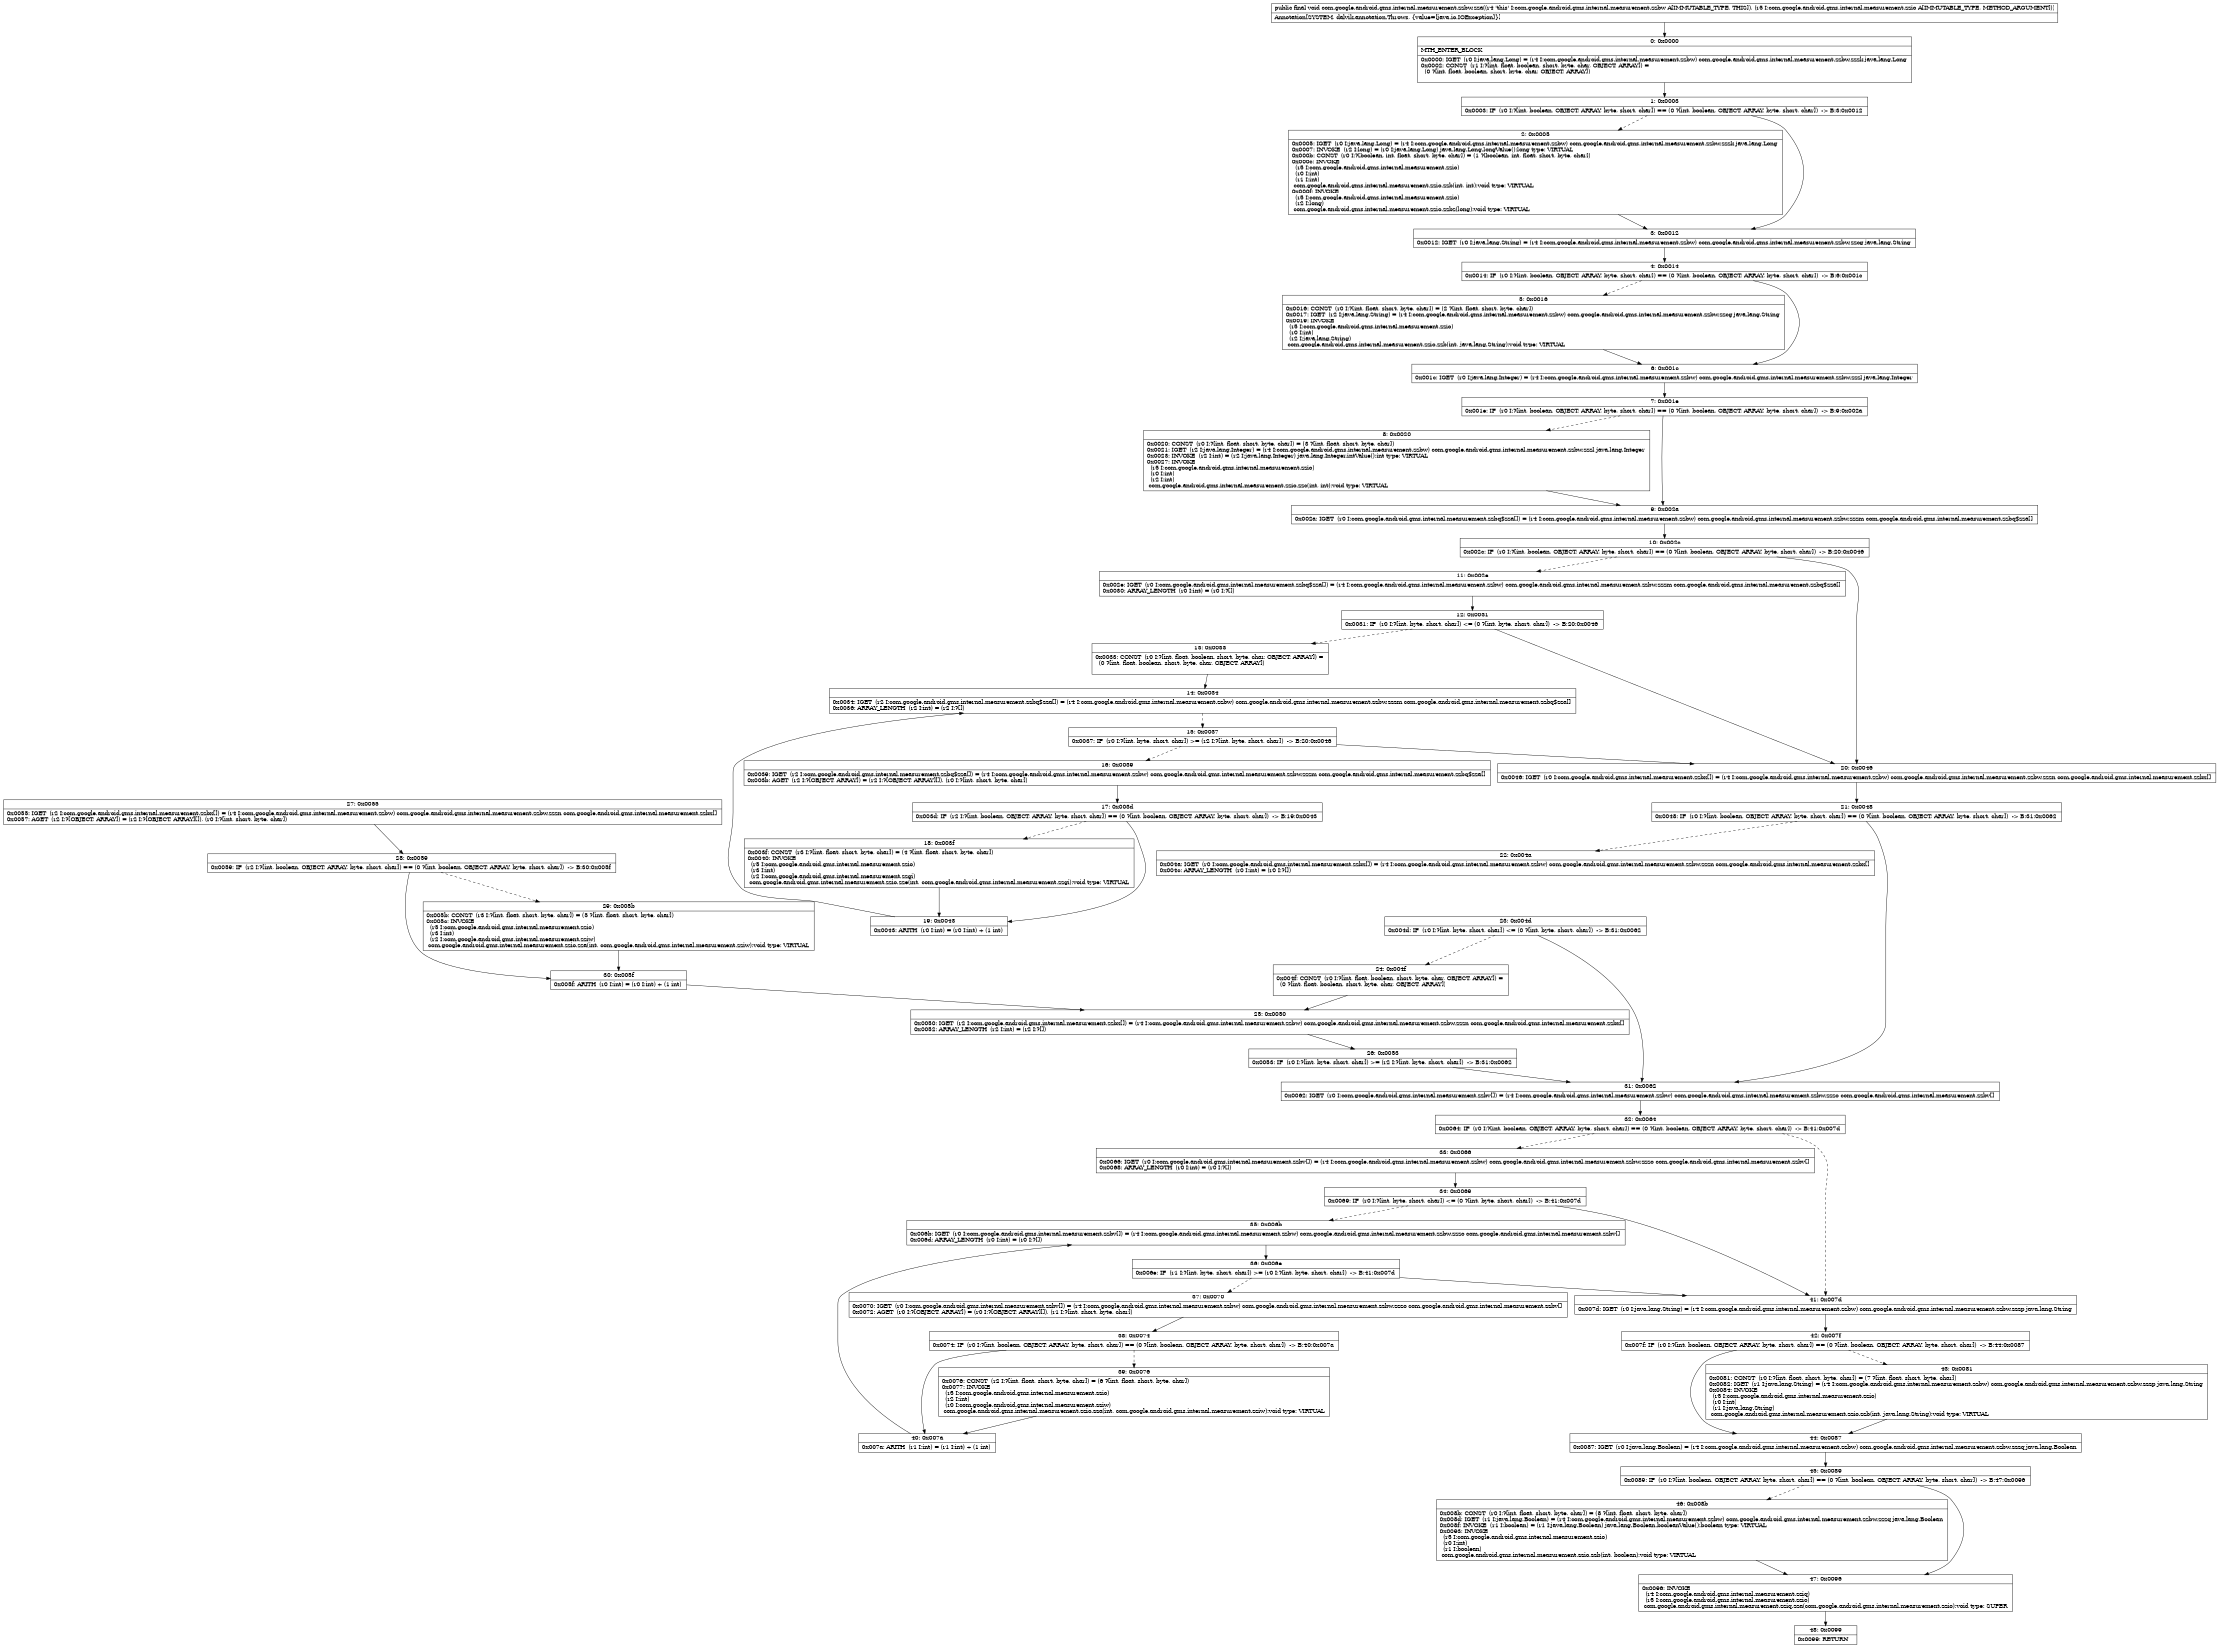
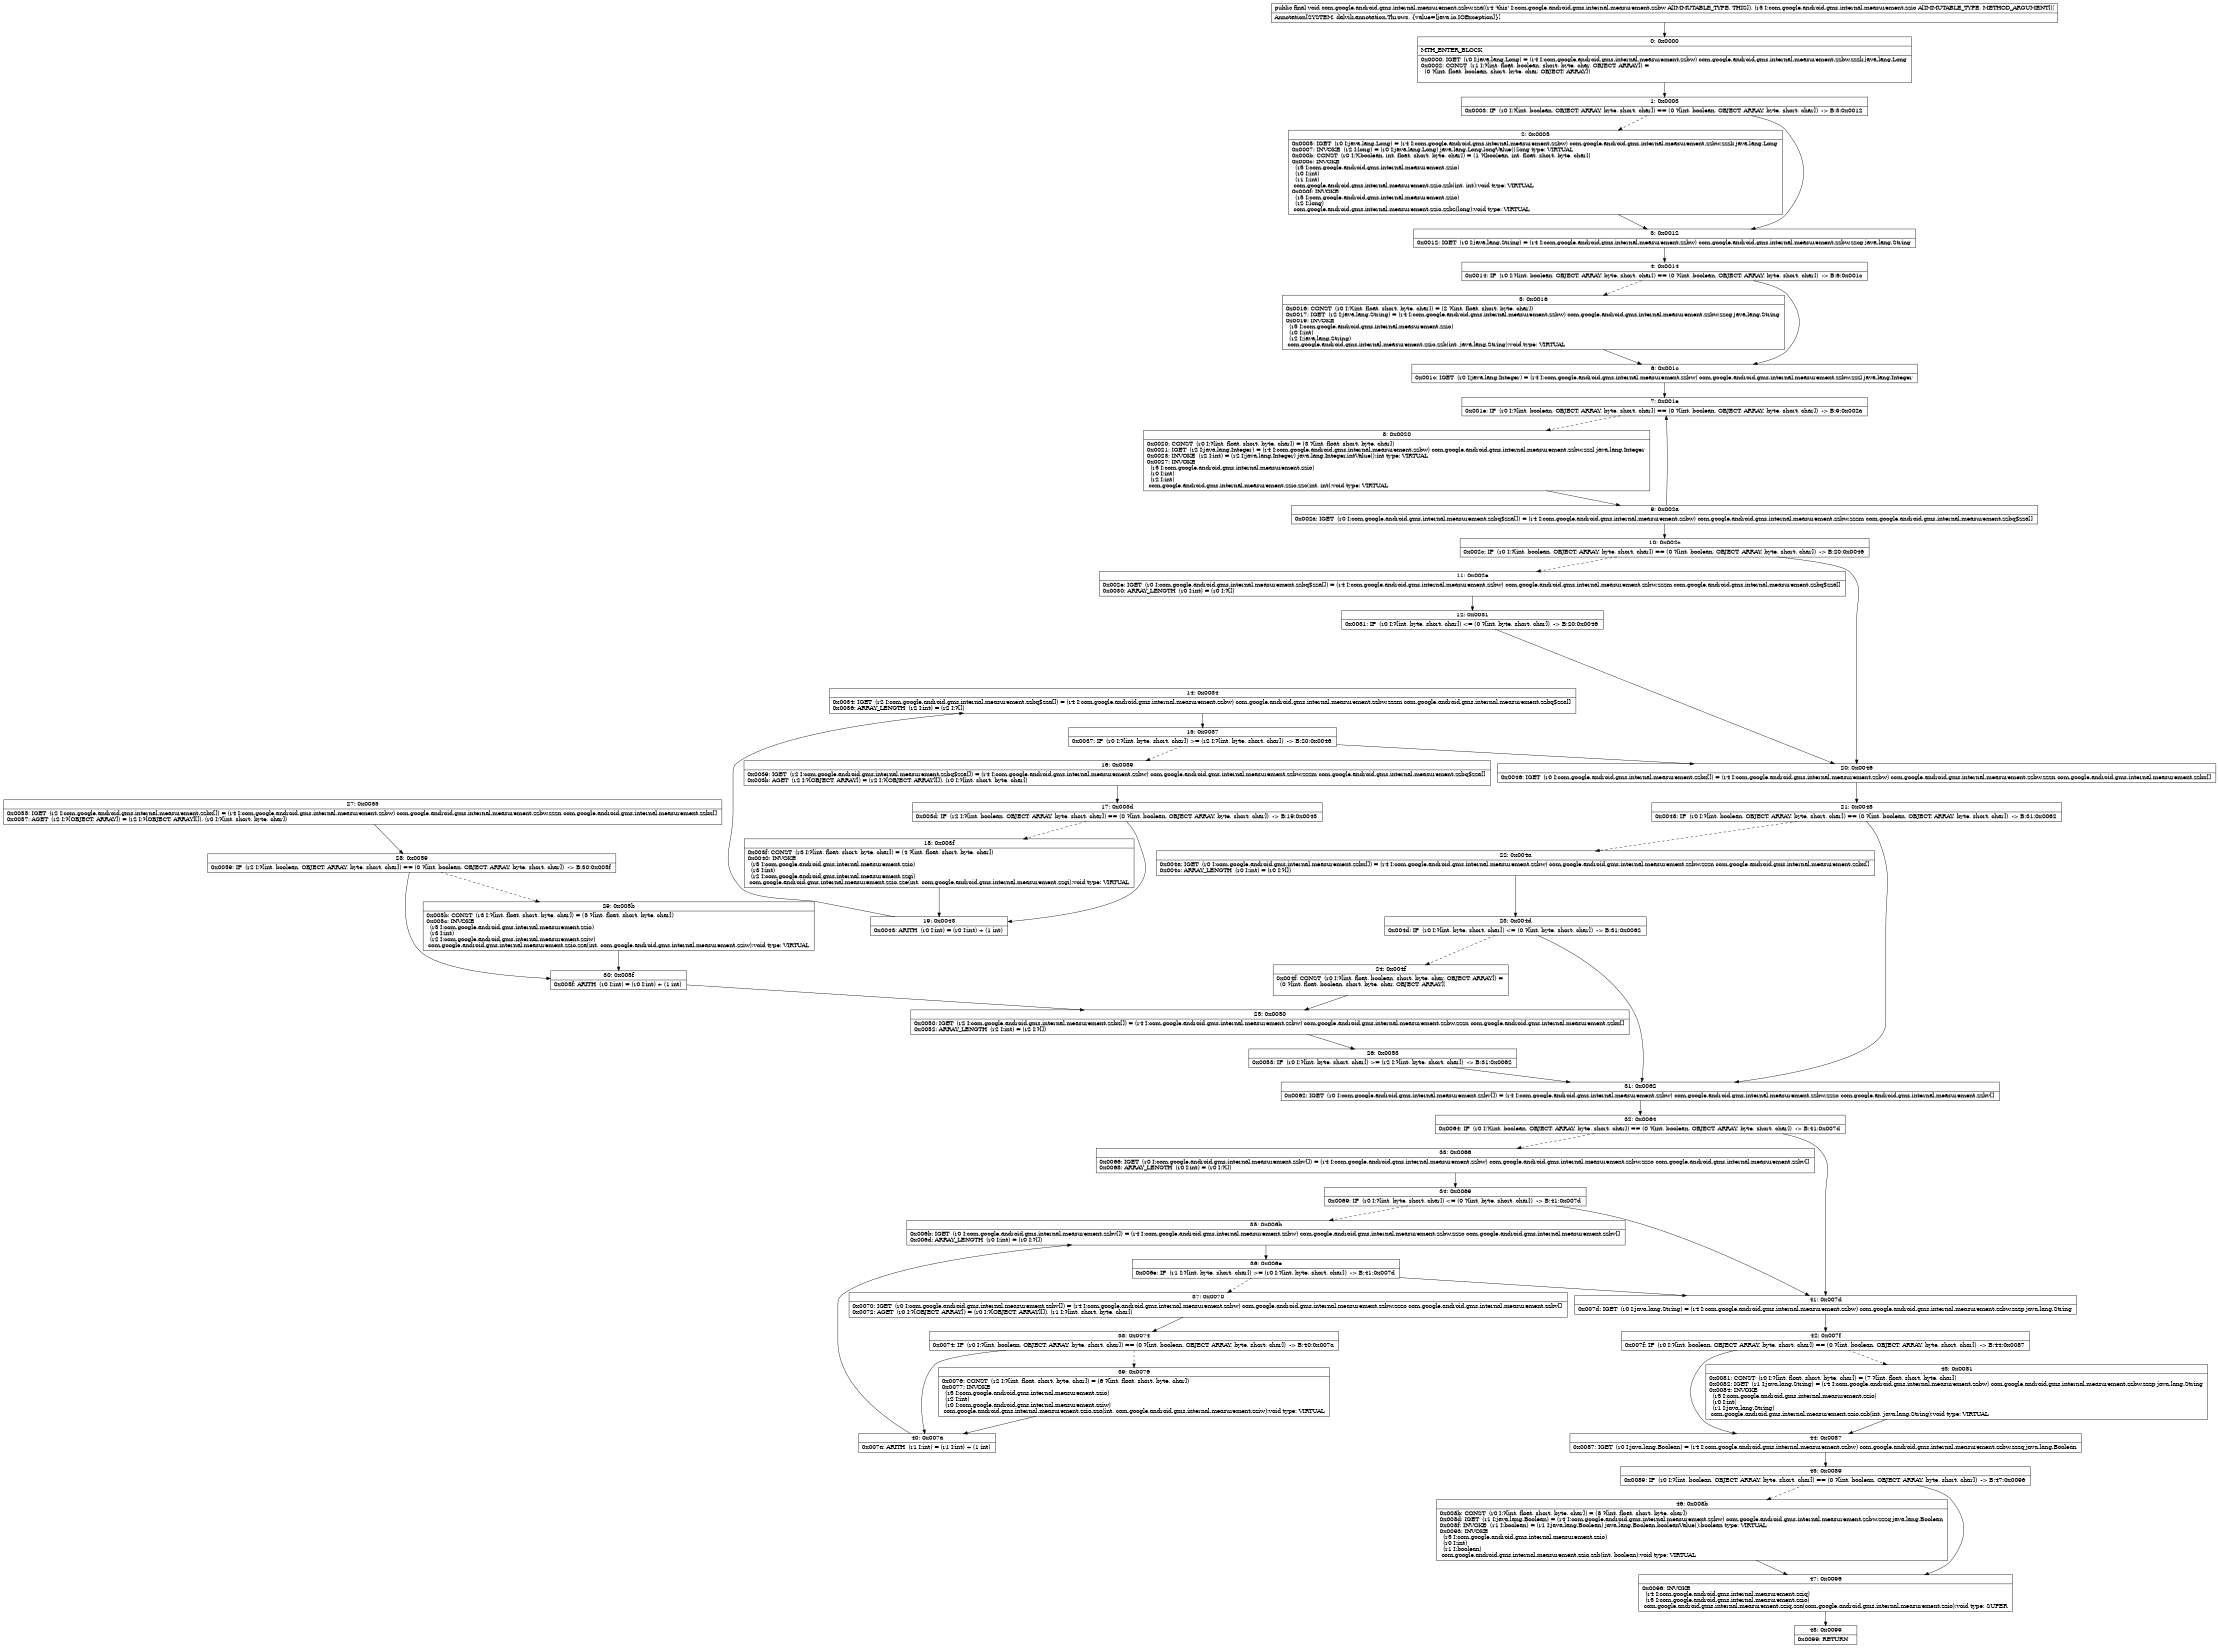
(1662, 459) -> (1667, 463)
(1210, 659) -> none
(1203, 719) -> (1203, 719)
none -> (1516, 894)
(1826, 1199) -> (1826, 1199)
